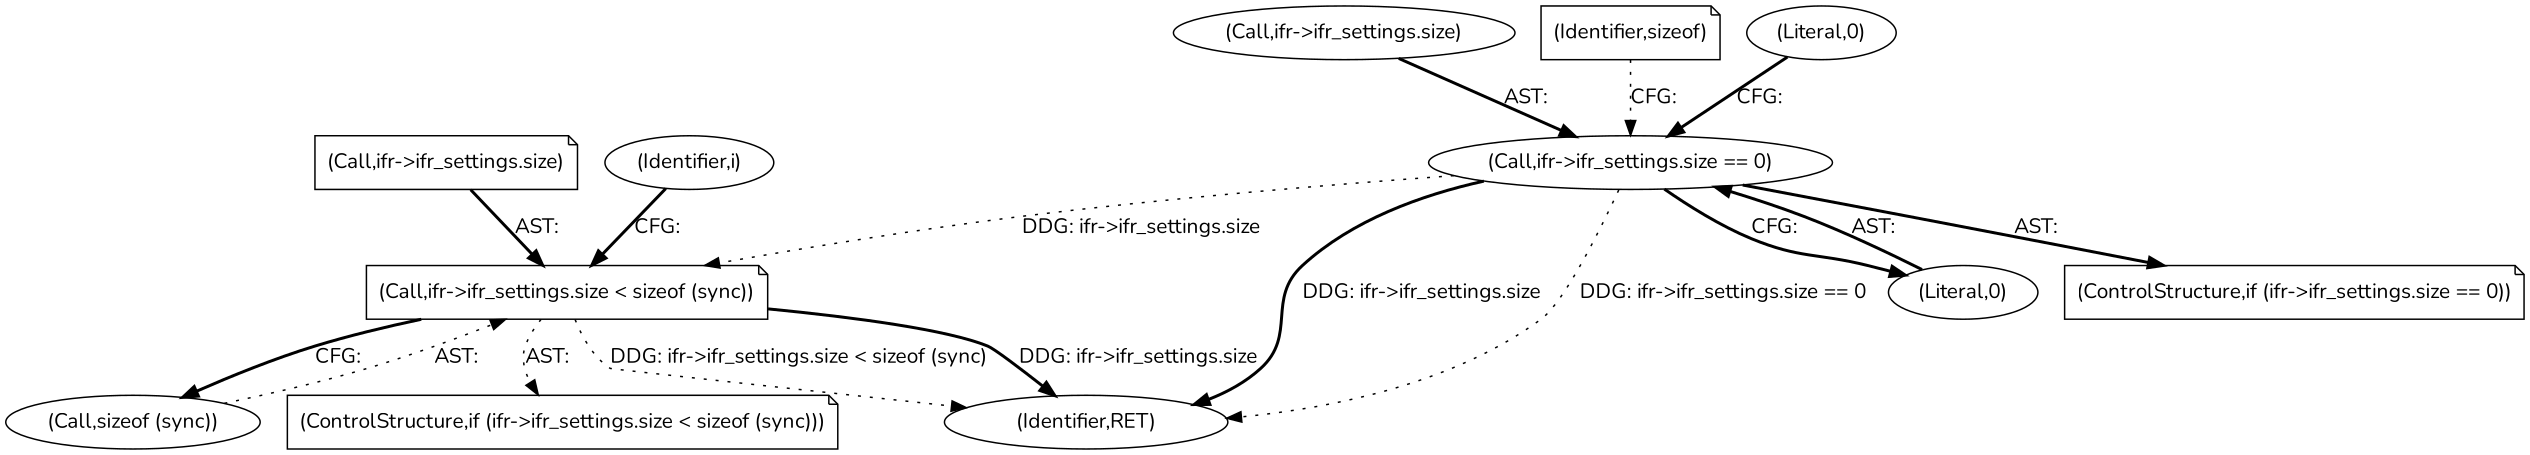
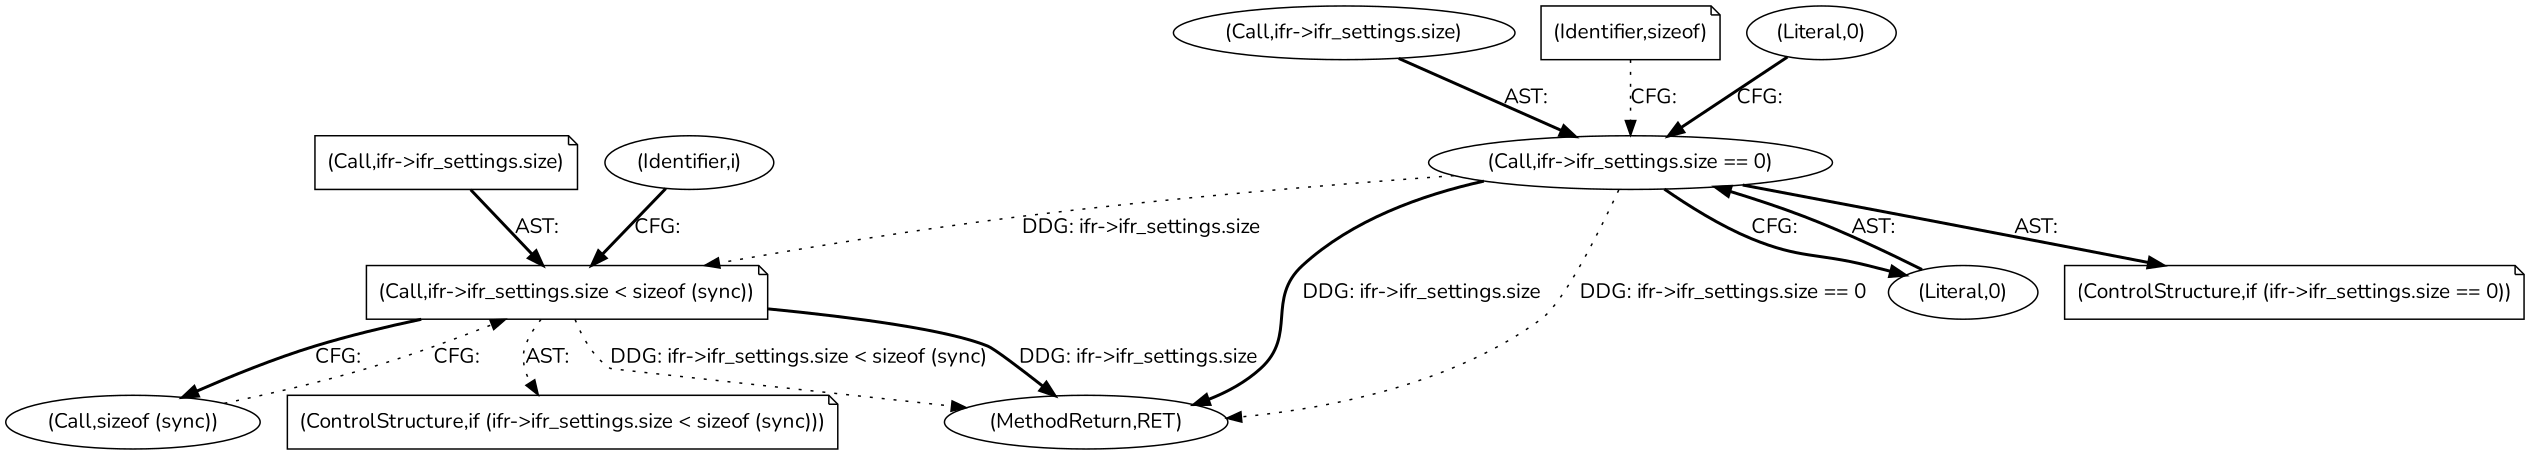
(460, 357) -> (460, 357)
(1086, 422) -> (1086, 422)
